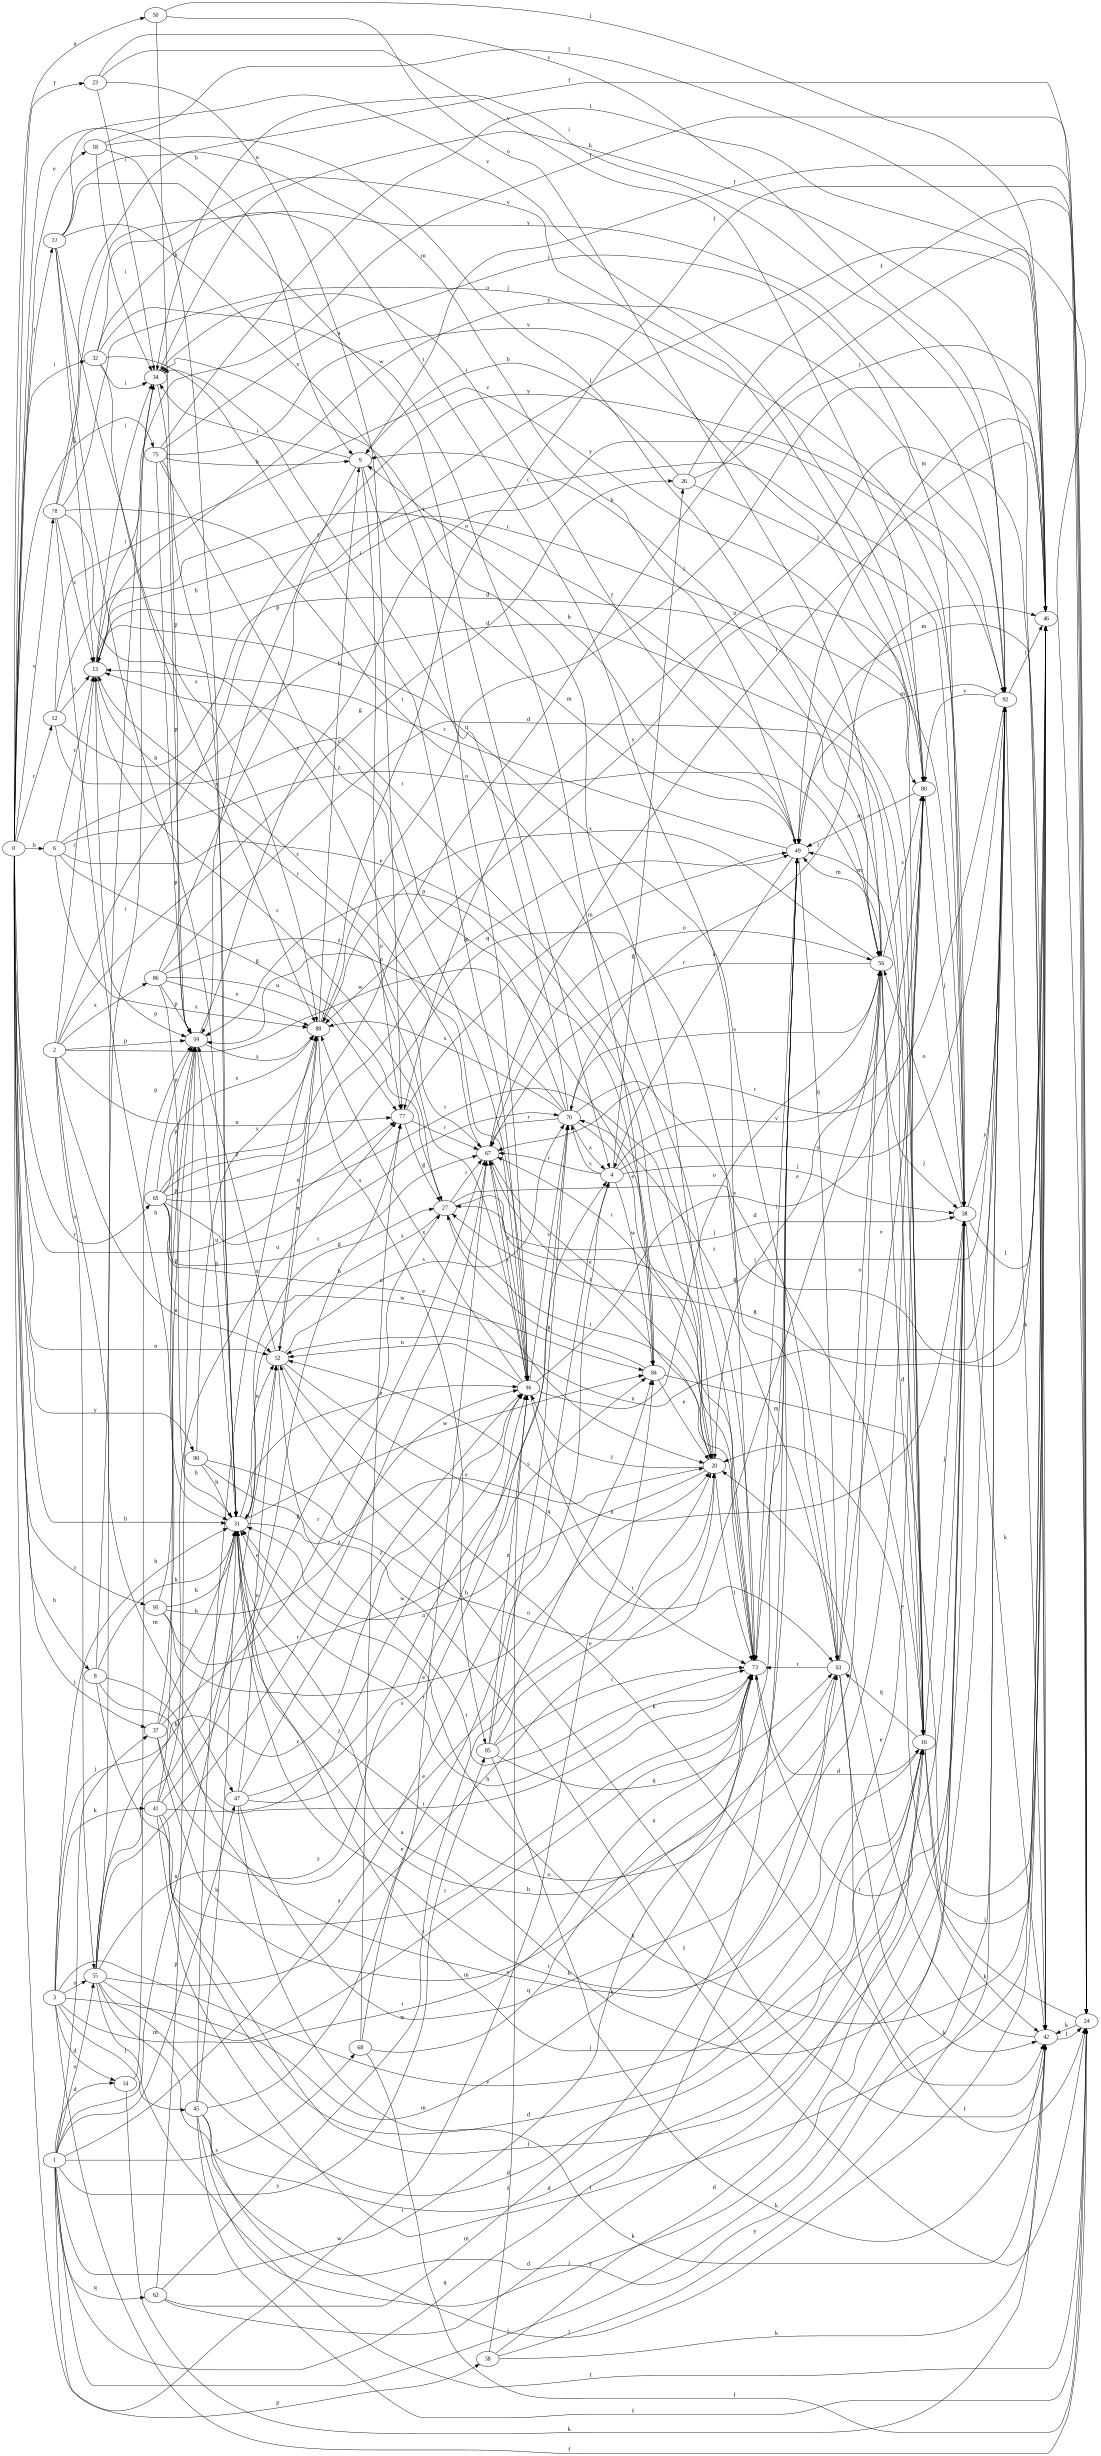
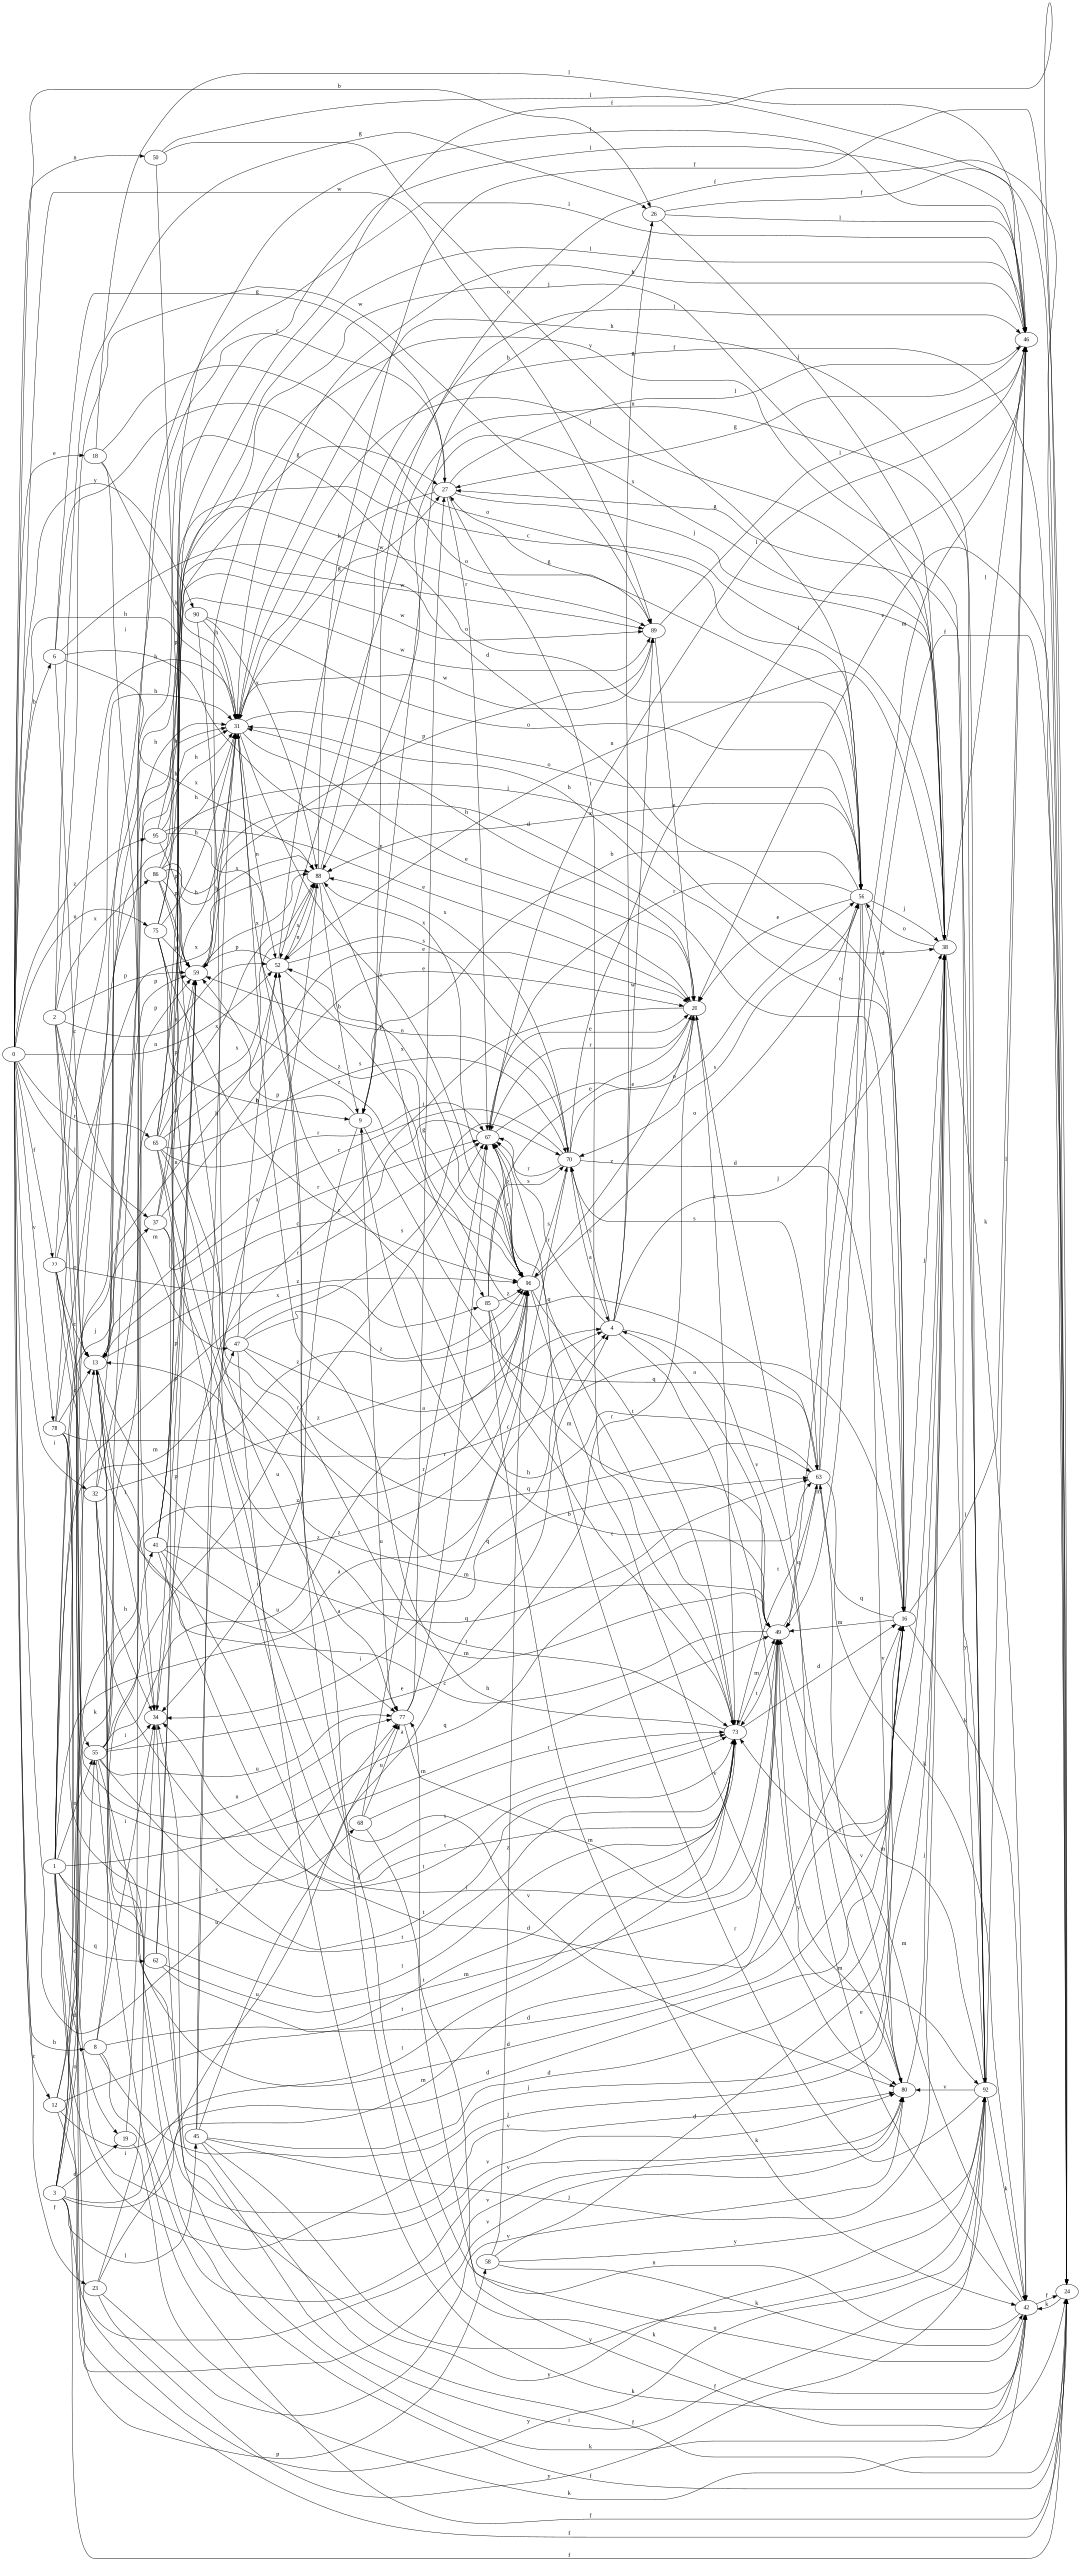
(33, 250) -> (33, 161)
(125, 383) -> (125, 1609)
(425, 429) -> none
(654, 1373) -> (654, 631)
(125, 2084) -> (125, 2139)
